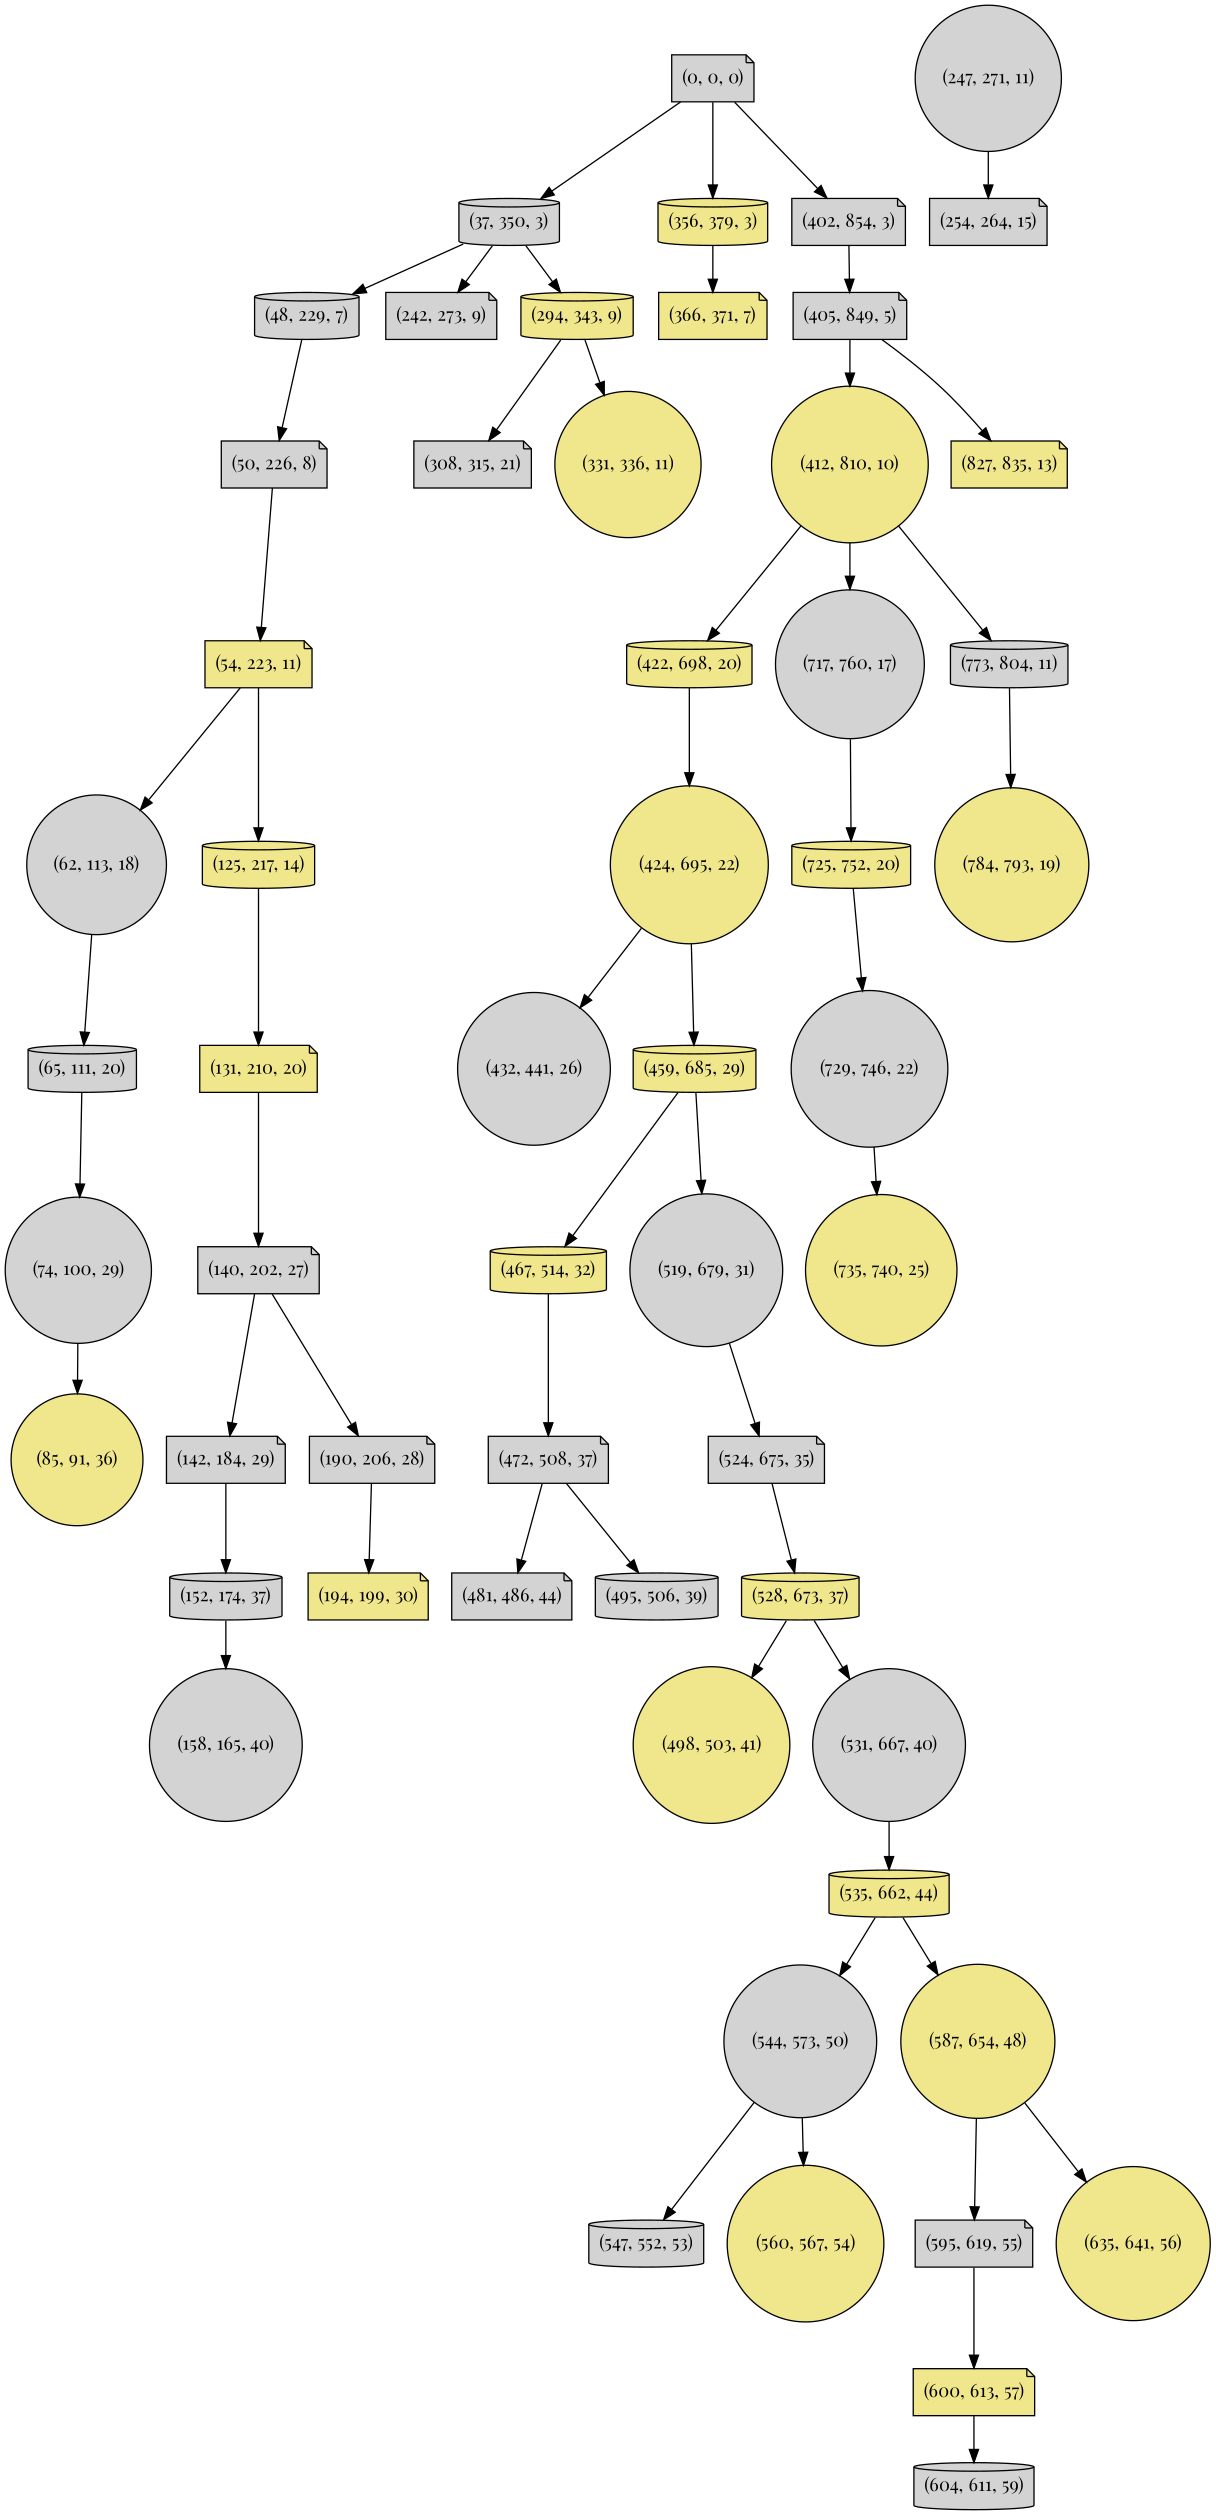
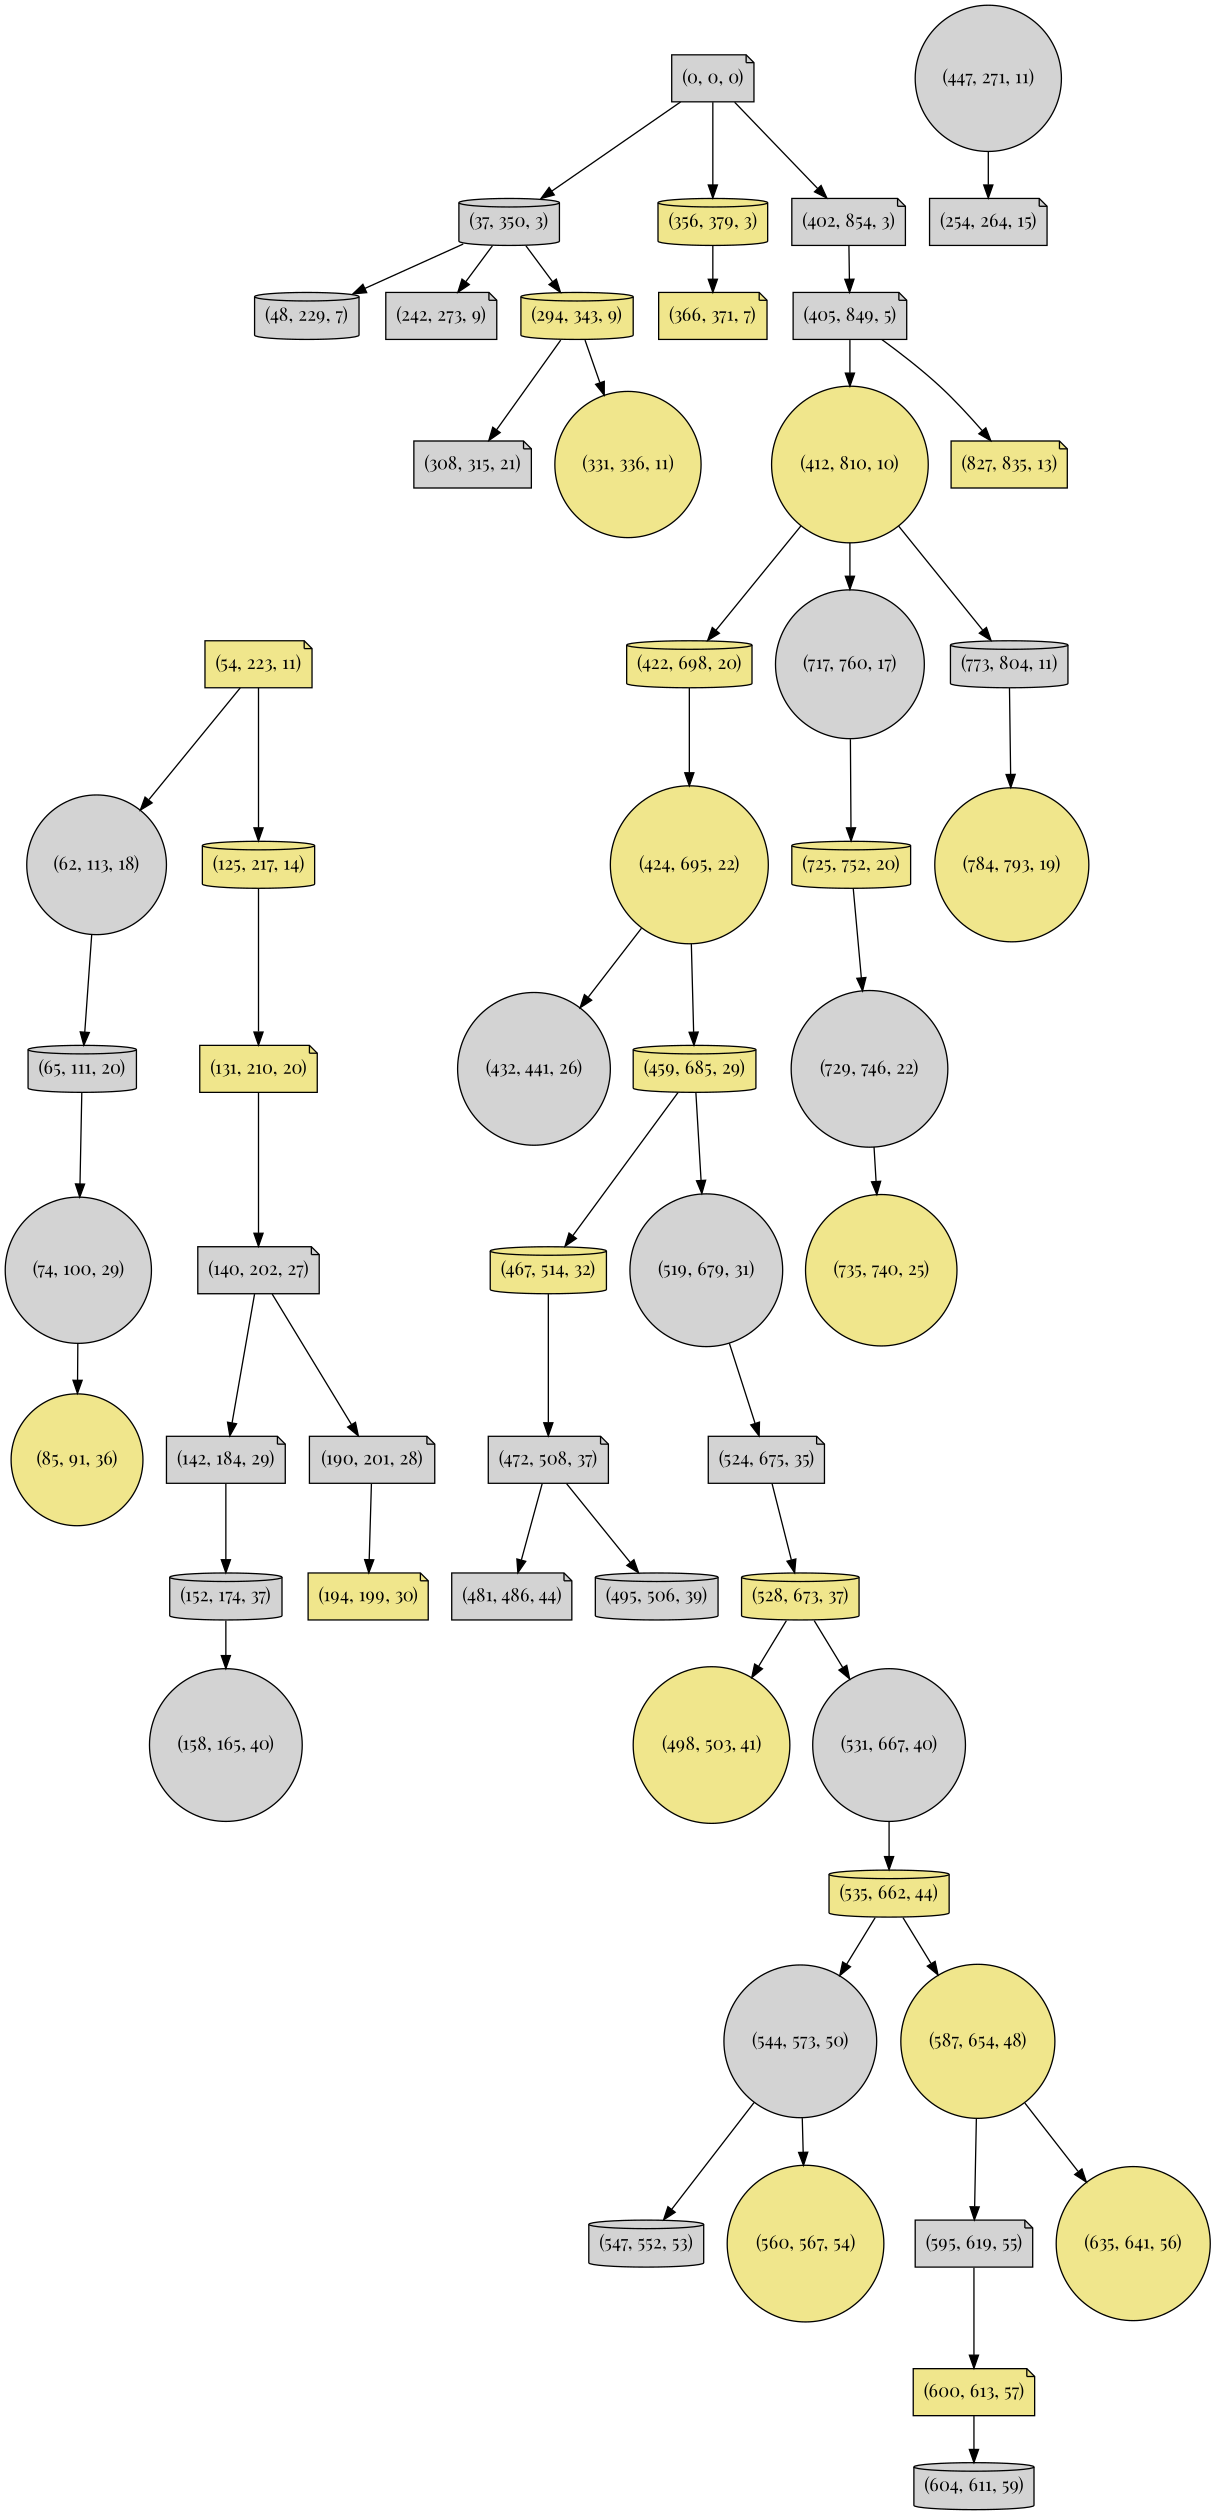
(988, 78) -> (988, 78)
(274, 465) -> none
(372, 1460) -> (372, 1460)
